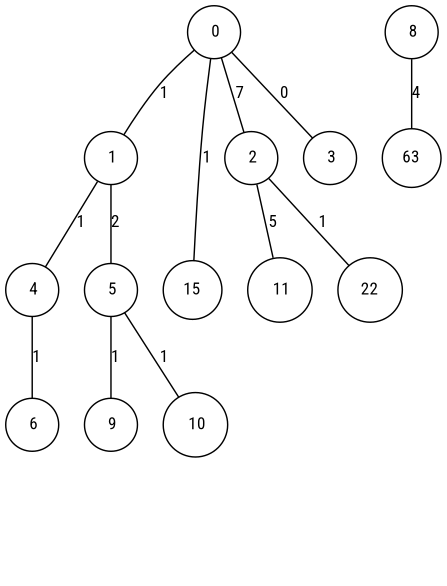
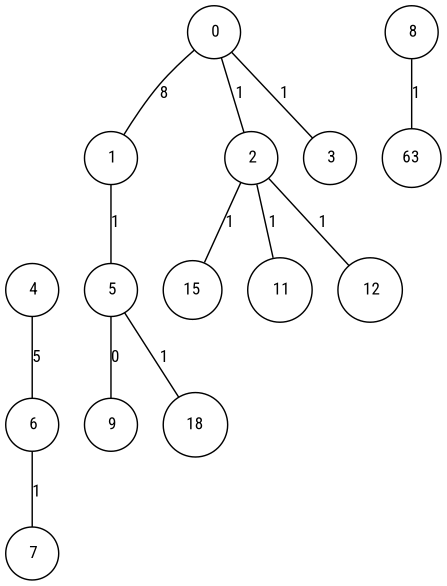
(165, 94) -> (165, 94)
(241, 94) -> (241, 94)
(285, 94) -> (285, 94)
(417, 94) -> (417, 94)
(200, 159) -> (223, 223)
(116, 223) -> (116, 223)
(273, 223) -> (273, 223)
(71, 224) -> none
(370, 290) -> (370, 290)
(37, 357) -> (37, 357)
(116, 357) -> (116, 357)
(195, 425) -> (195, 425)
none -> (32, 553)
